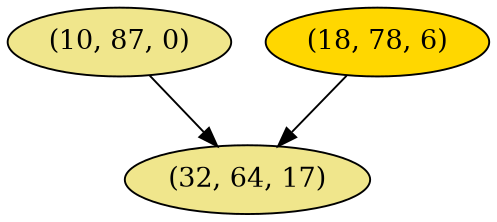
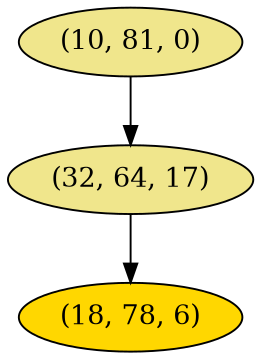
(119, 42) -> (131, 42)
(319, 104) -> (131, 239)
